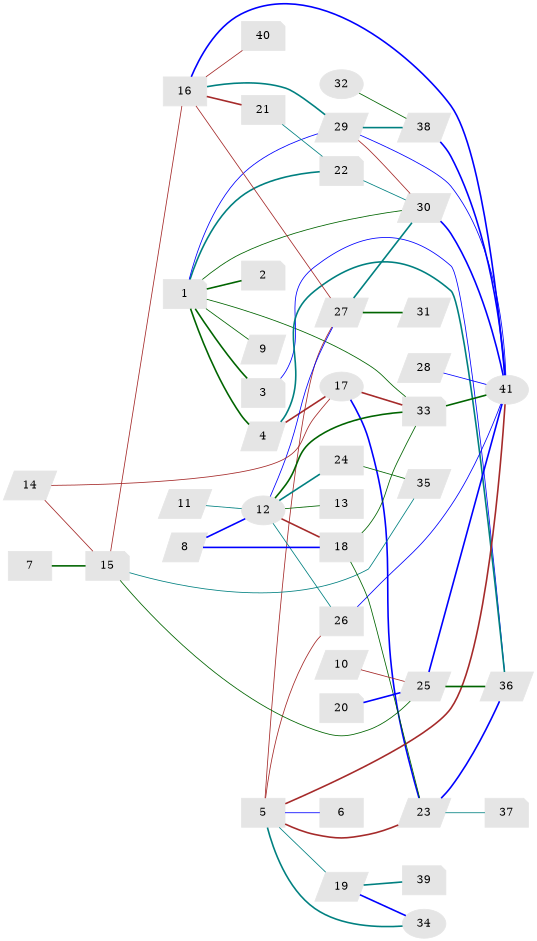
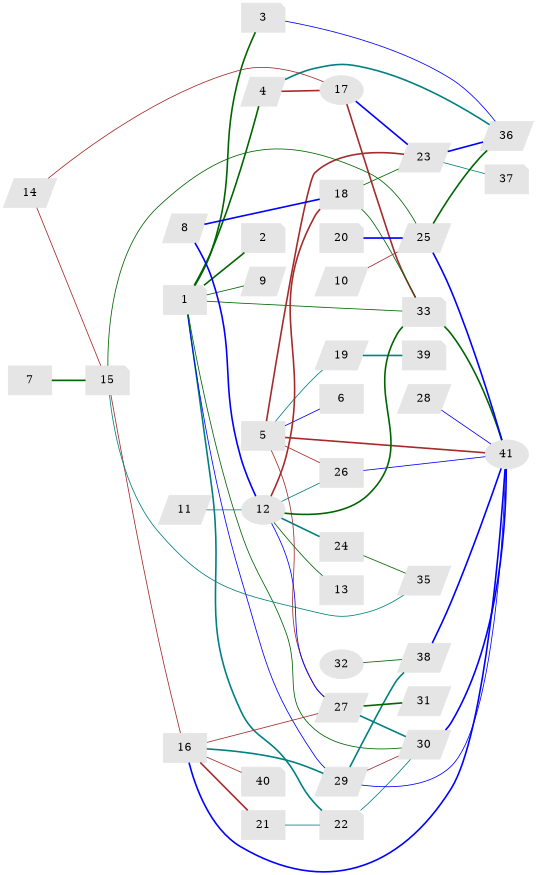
(424, 924) -> none
